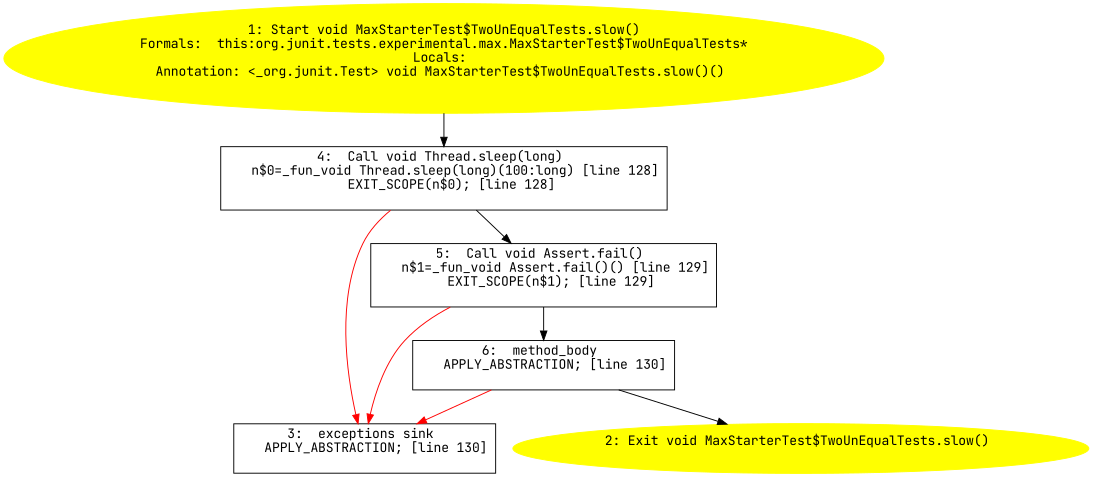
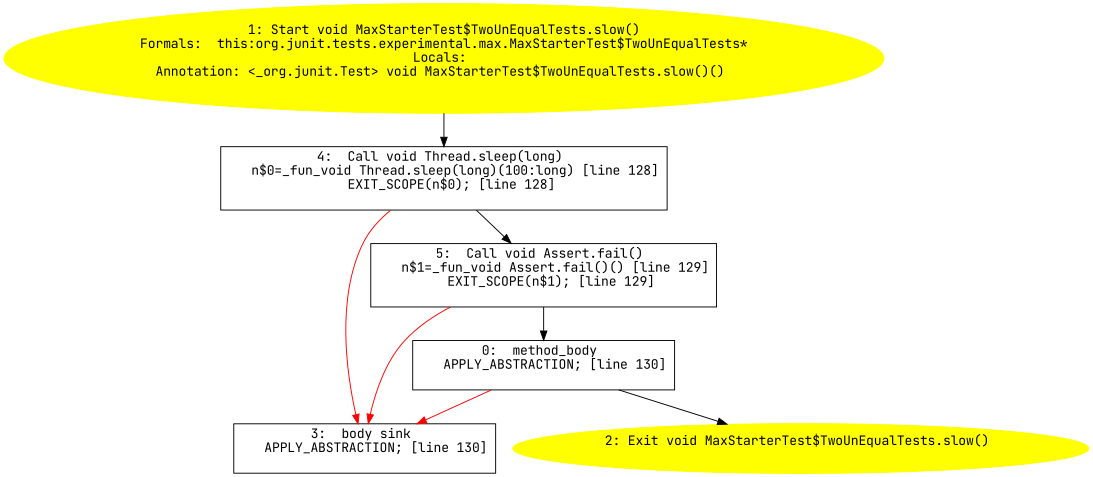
(544, 365) -> (544, 365)
(365, 448) -> (365, 448)
